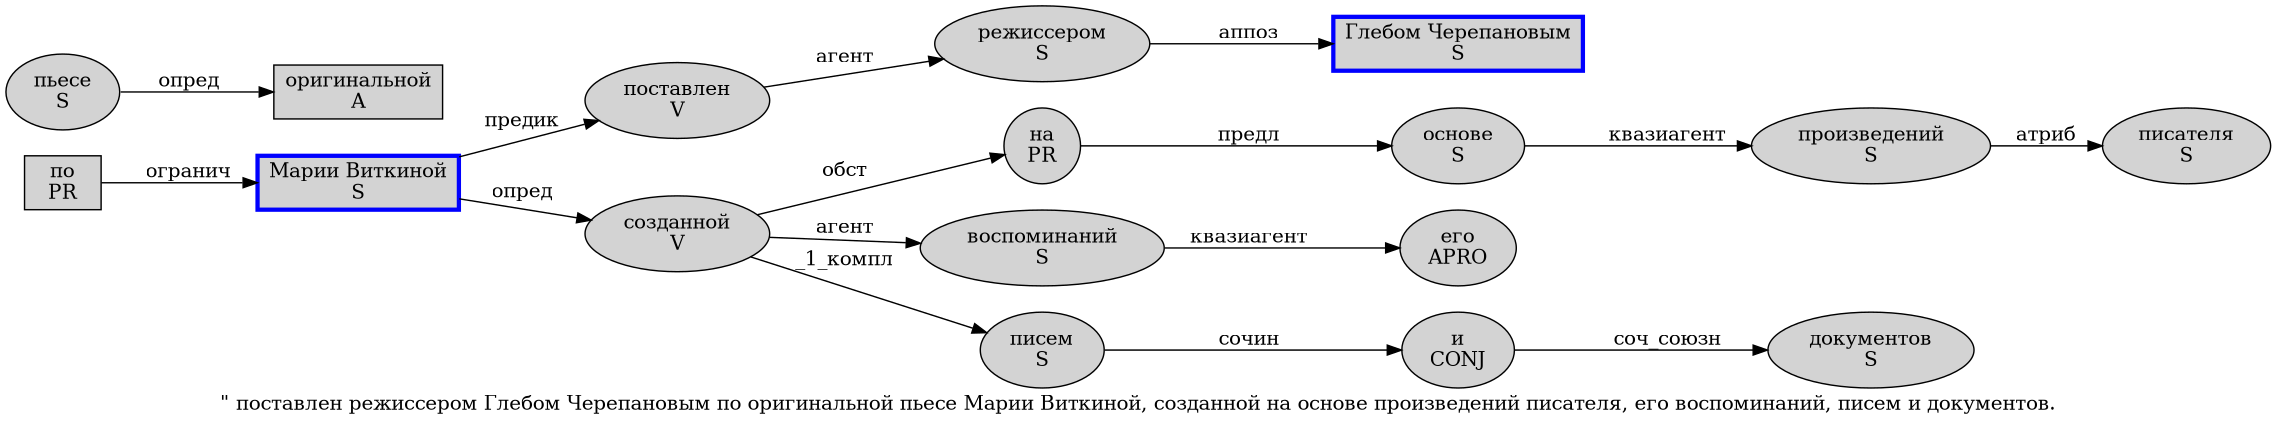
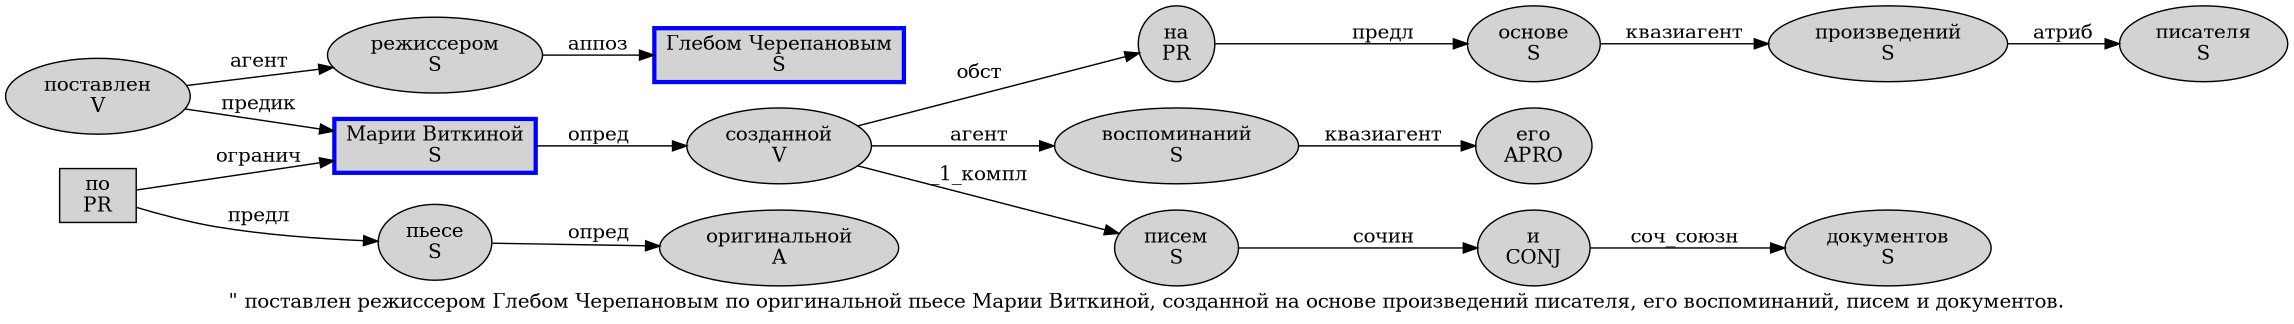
(358, 92) -> (779, 248)
(522, 141) -> (252, 119)
none -> (249, 231)
